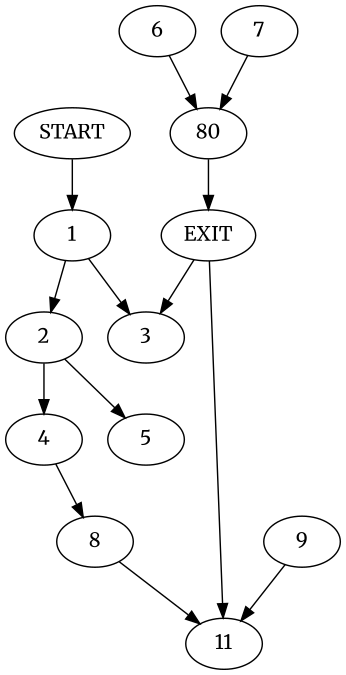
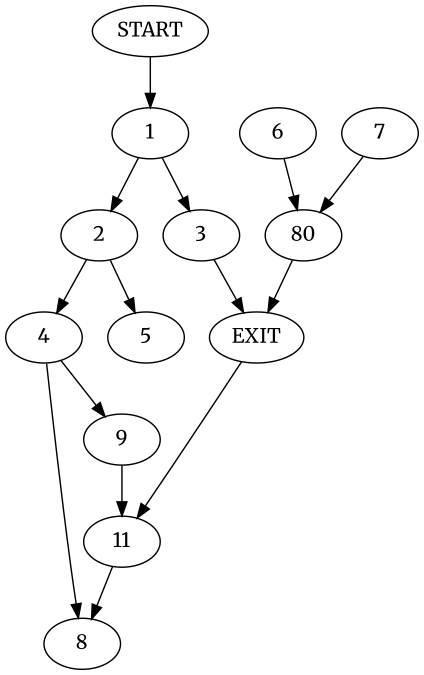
(181, 280) -> (225, 280)
none -> (79, 383)
(154, 588) -> (105, 586)
